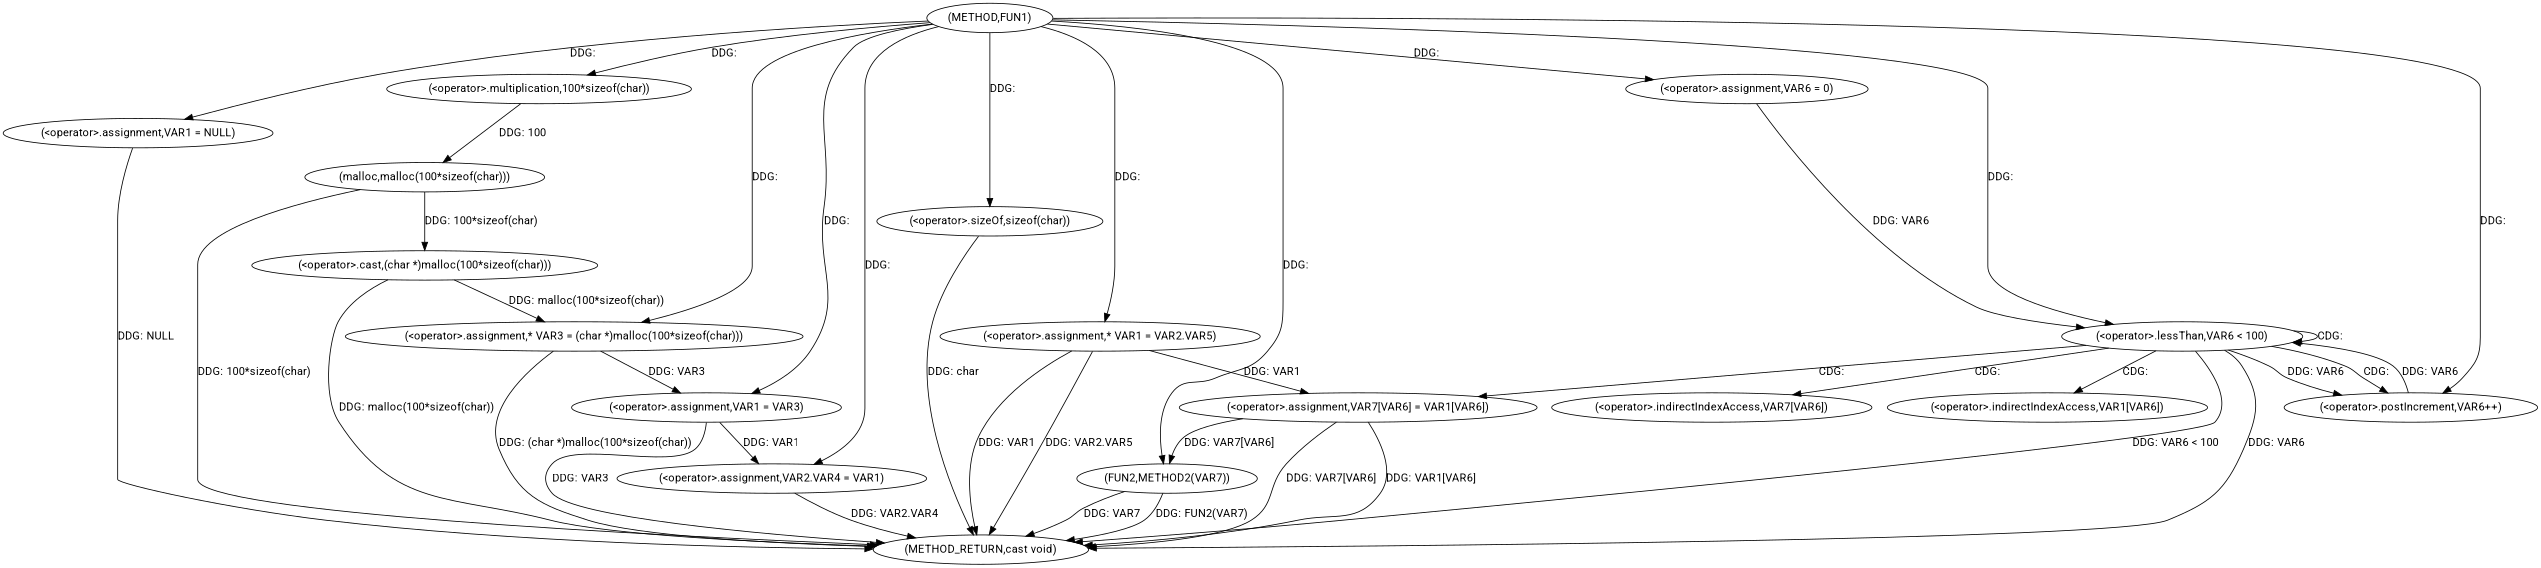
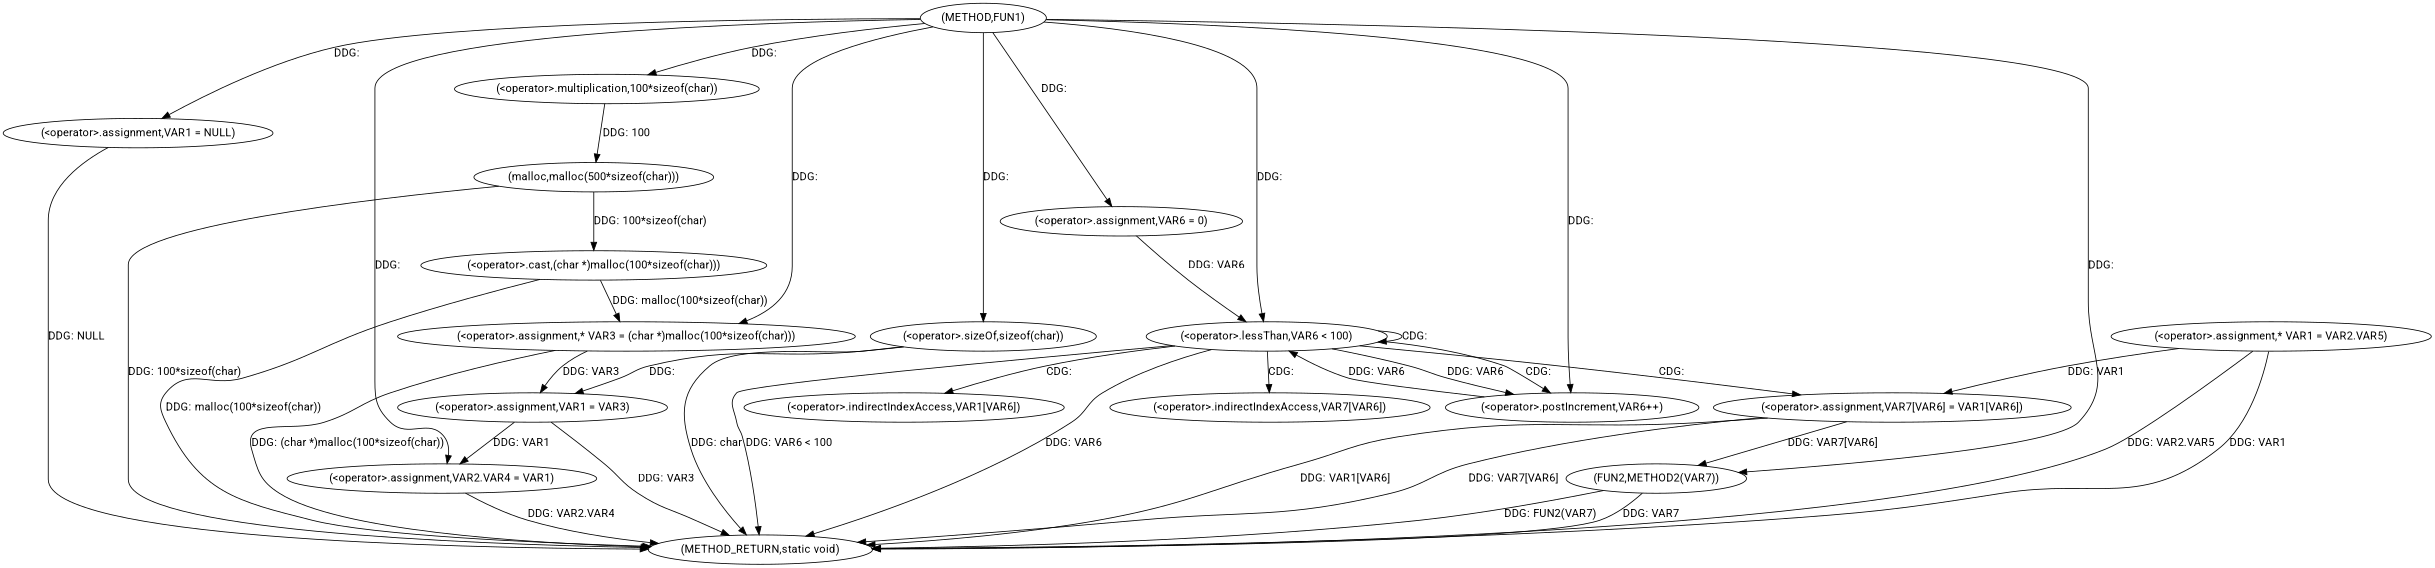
(1115, 149) -> none
(425, 177) -> (594, 177)
(826, 188) -> (716, 355)
(981, 550) -> (760, 550)
